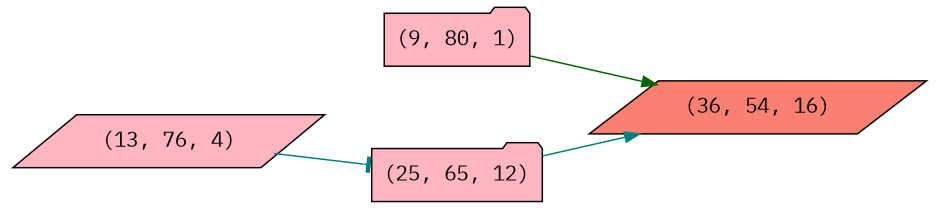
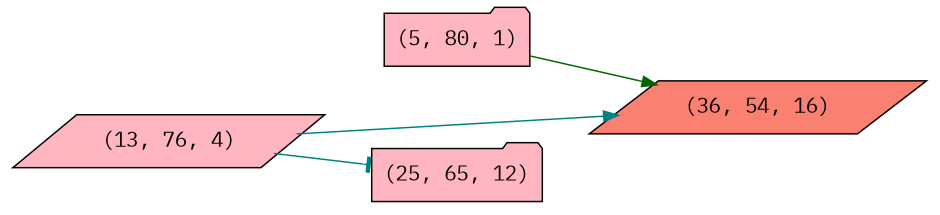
(457, 40) -> (457, 40)
(584, 147) -> (450, 125)
